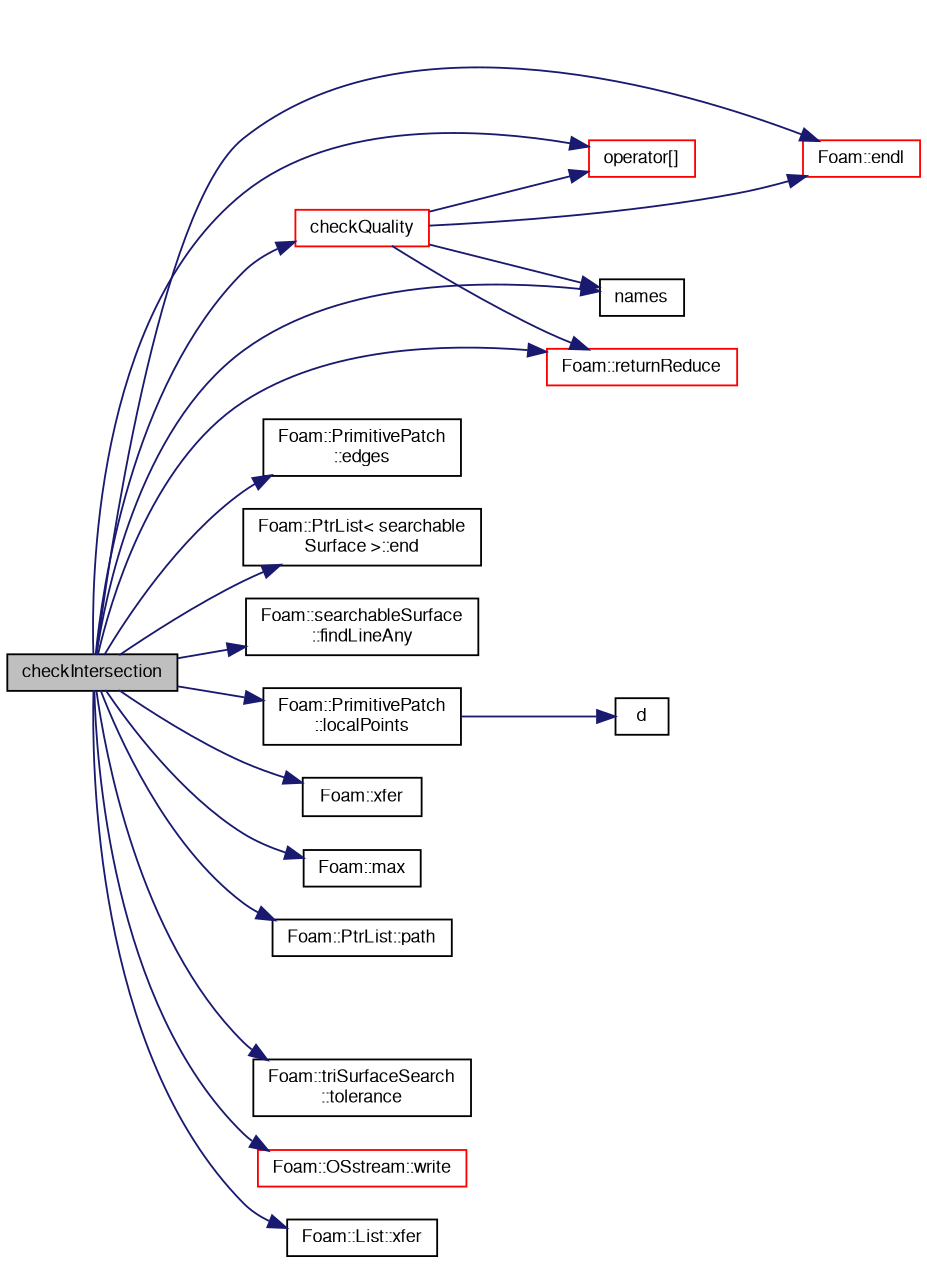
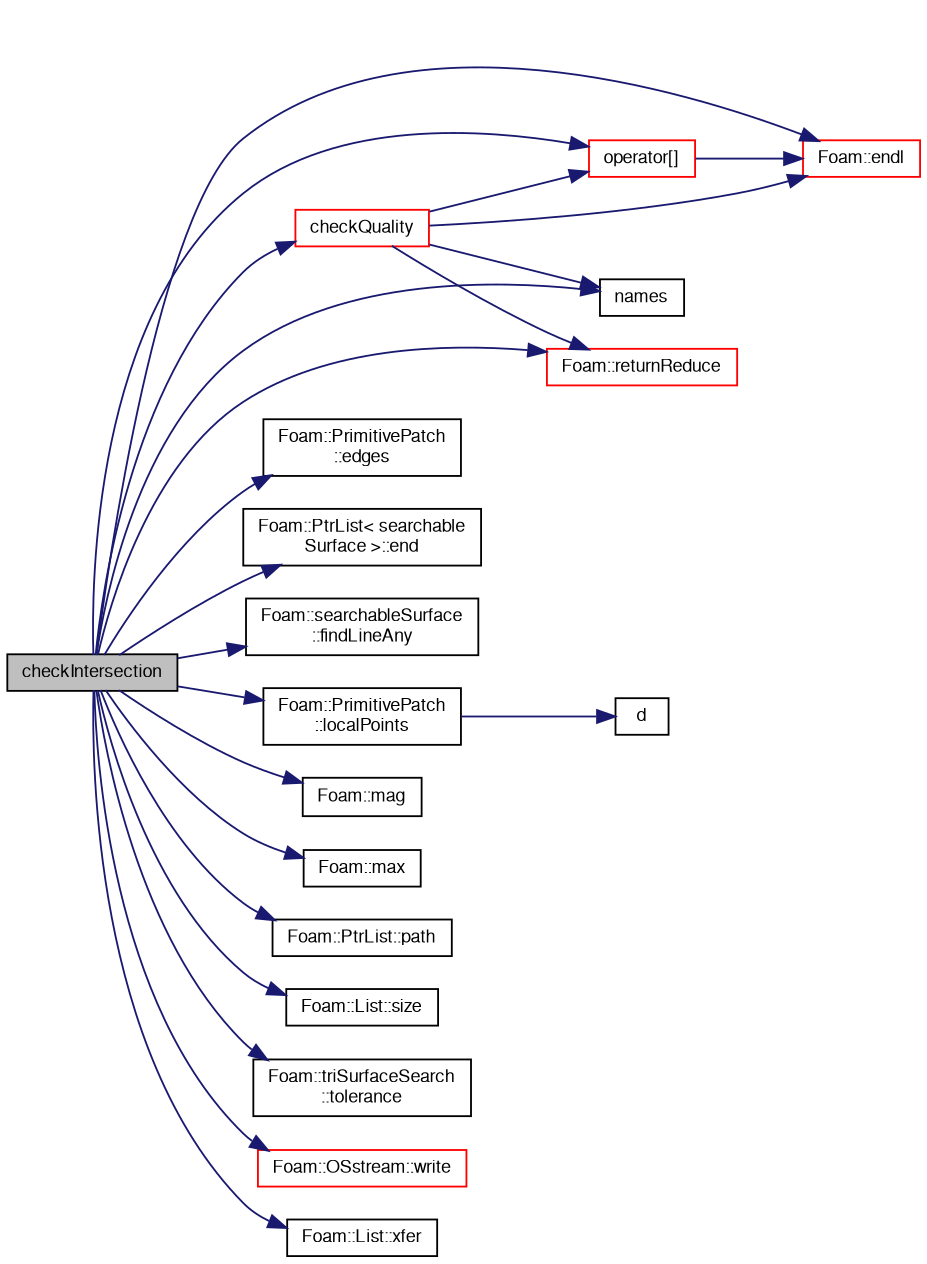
none -> (740, 159)
(362, 797) -> (362, 797)
none -> (362, 1007)
